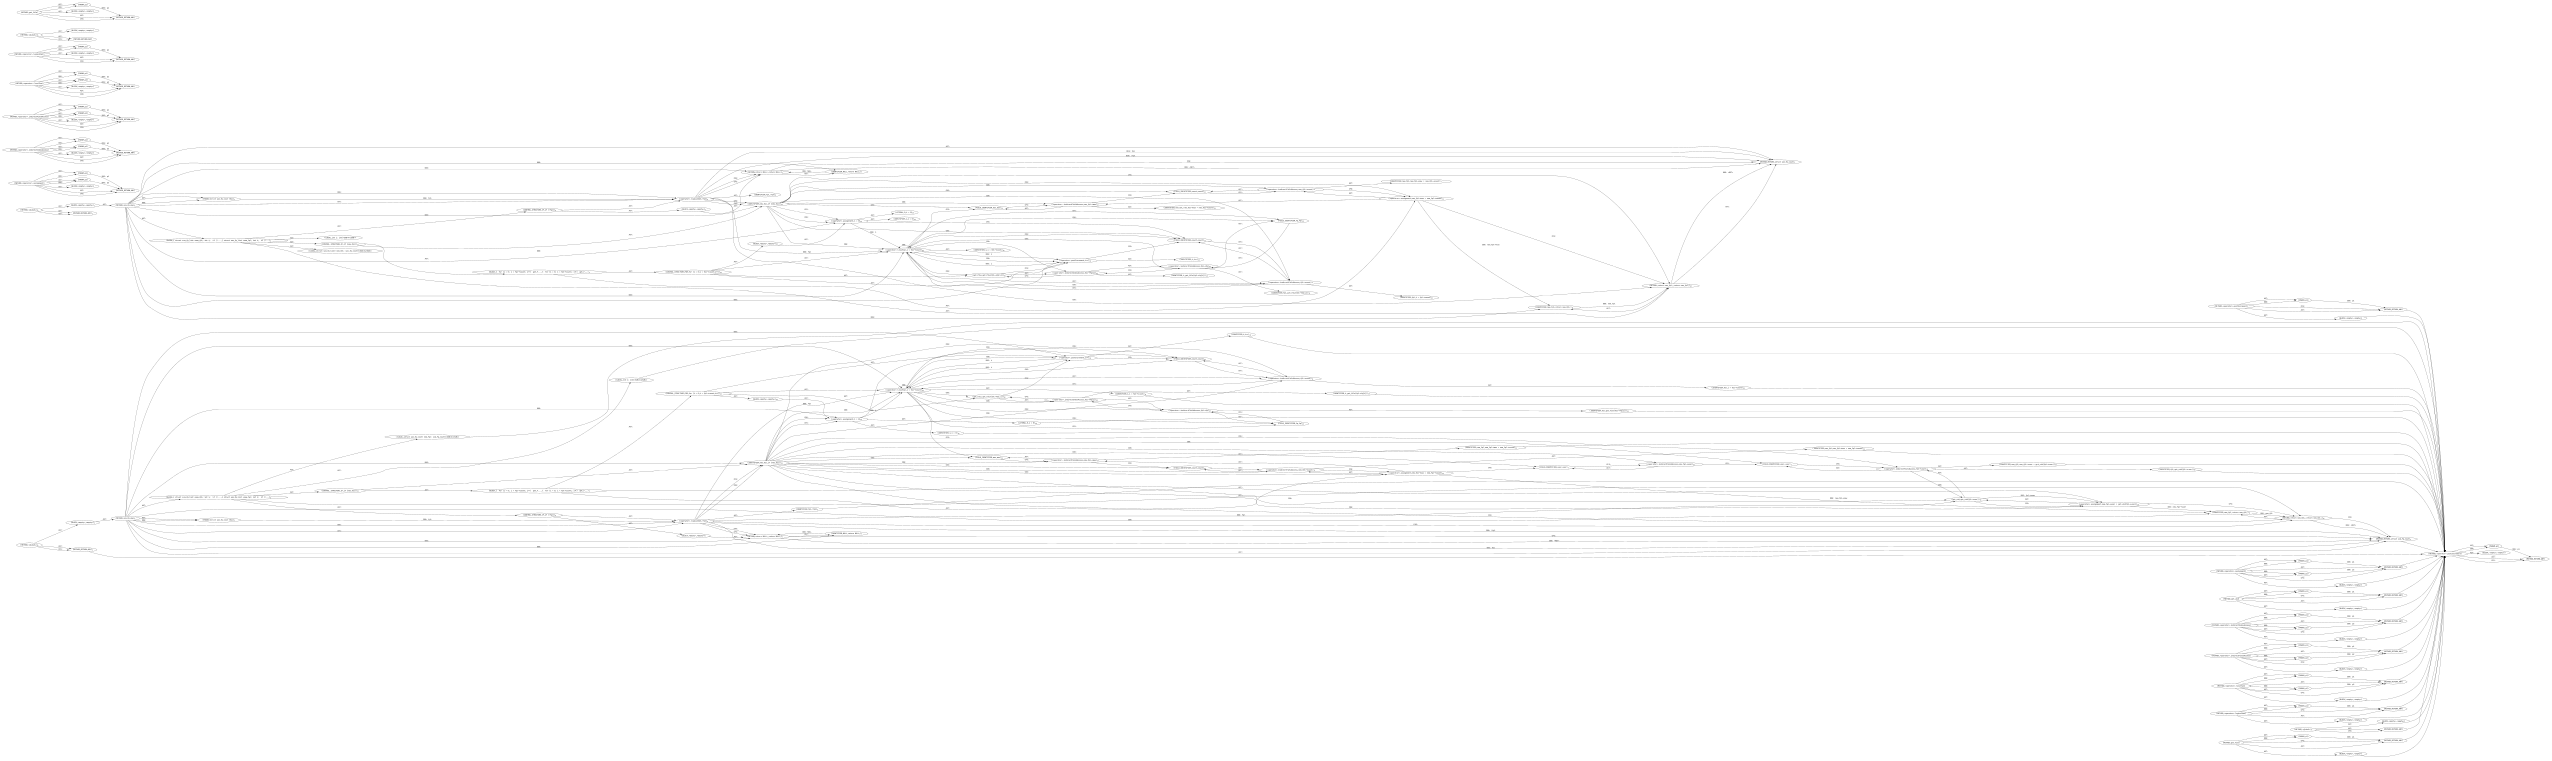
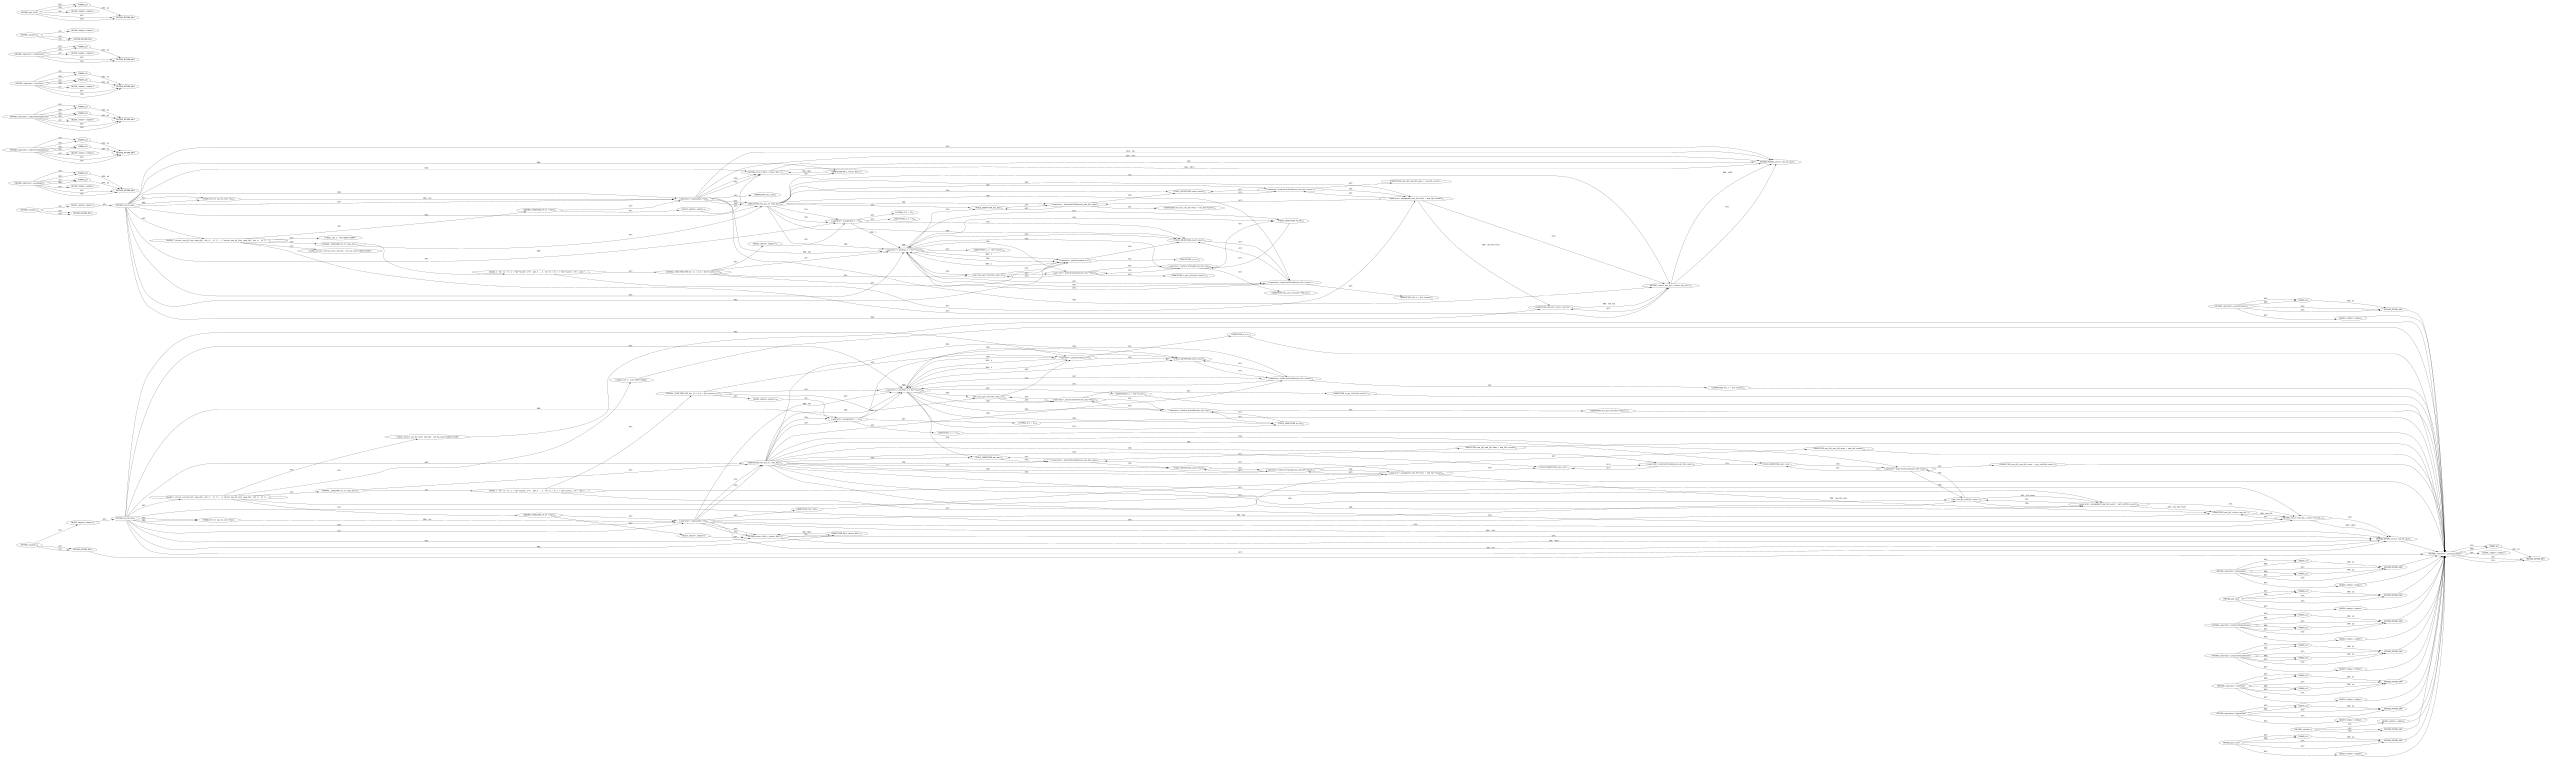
(2177, 470) -> none
